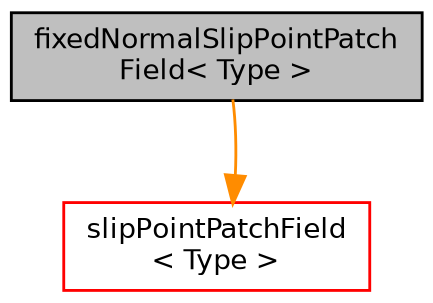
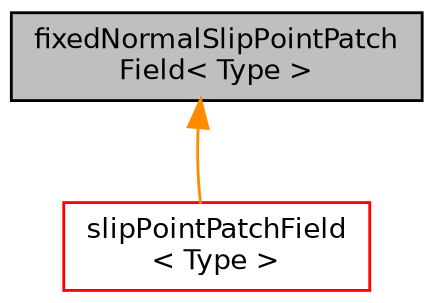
(236, 137) -> (198, 166)
